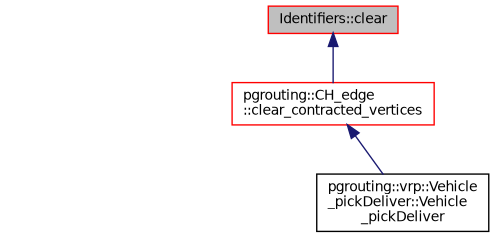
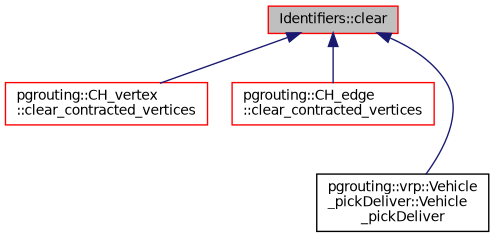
none -> (106, 104)
(369, 155) -> (452, 95)
